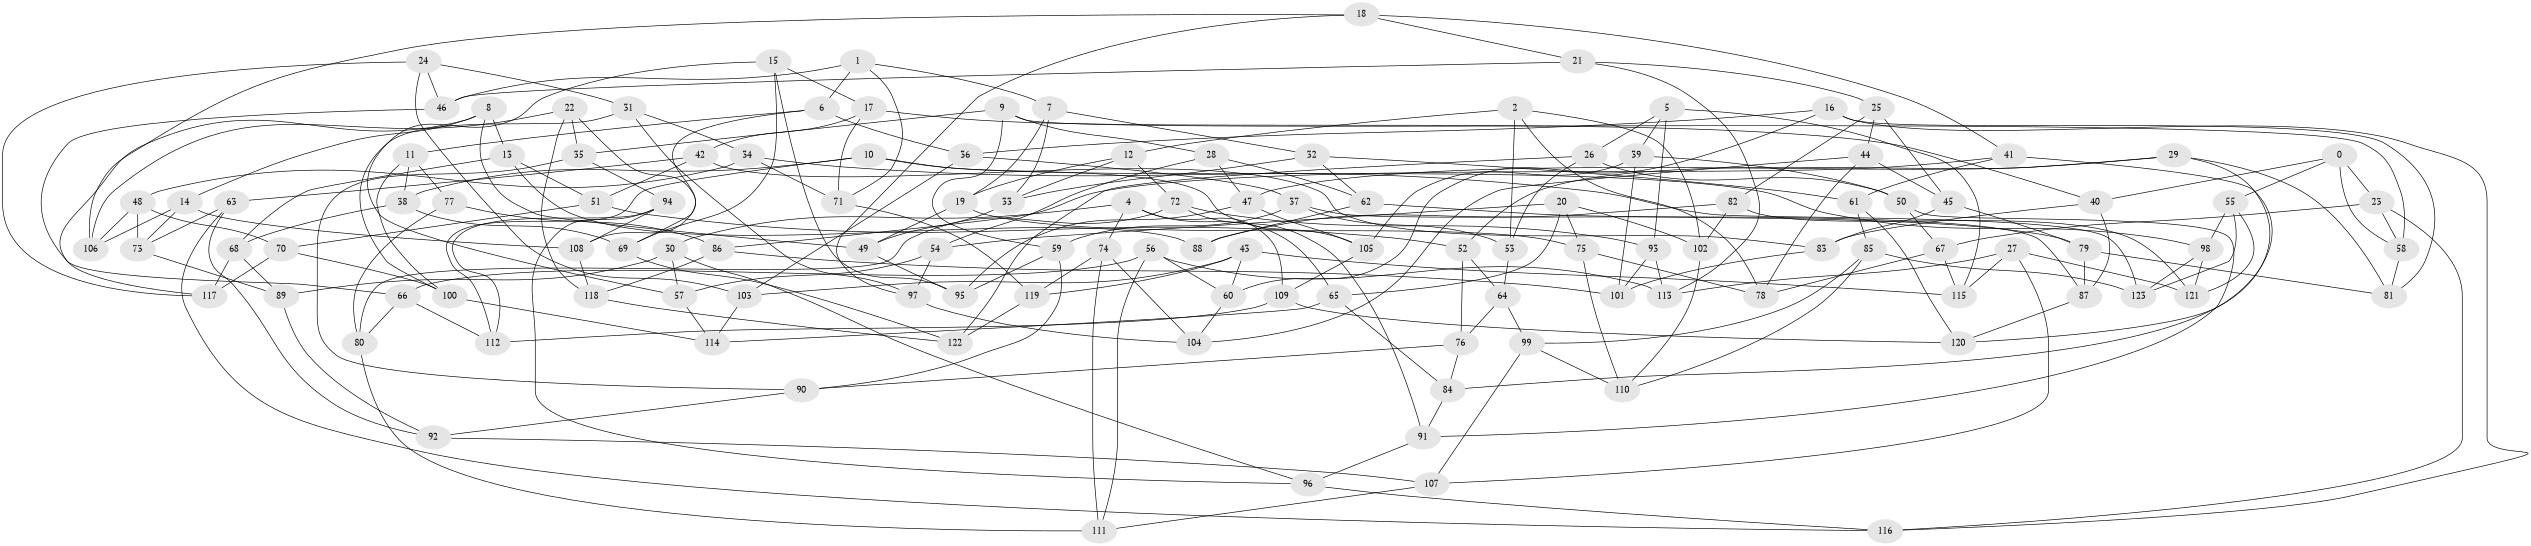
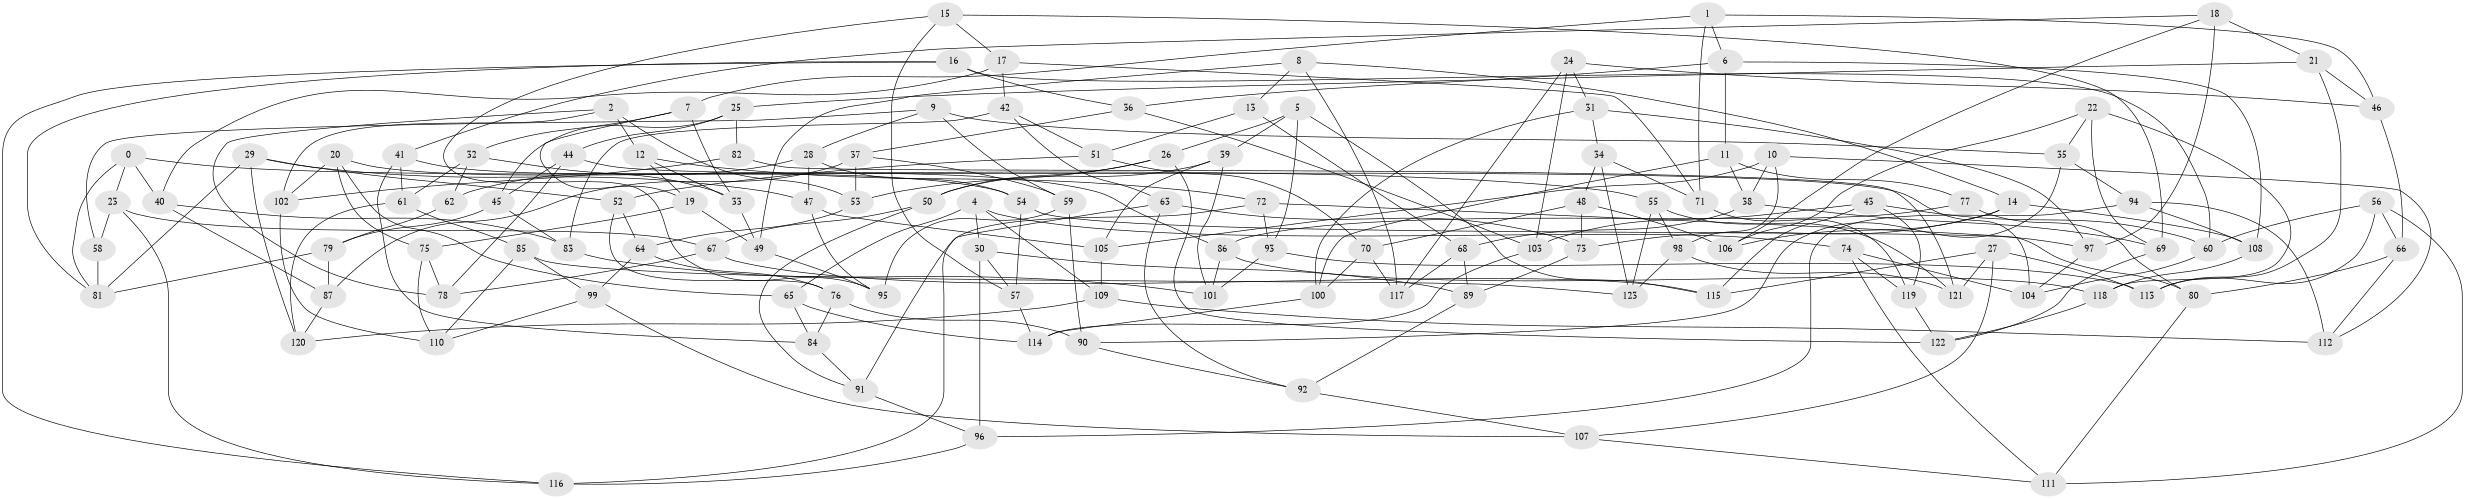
(2352, 212) -> (77, 220)
(1198, 249) -> none
